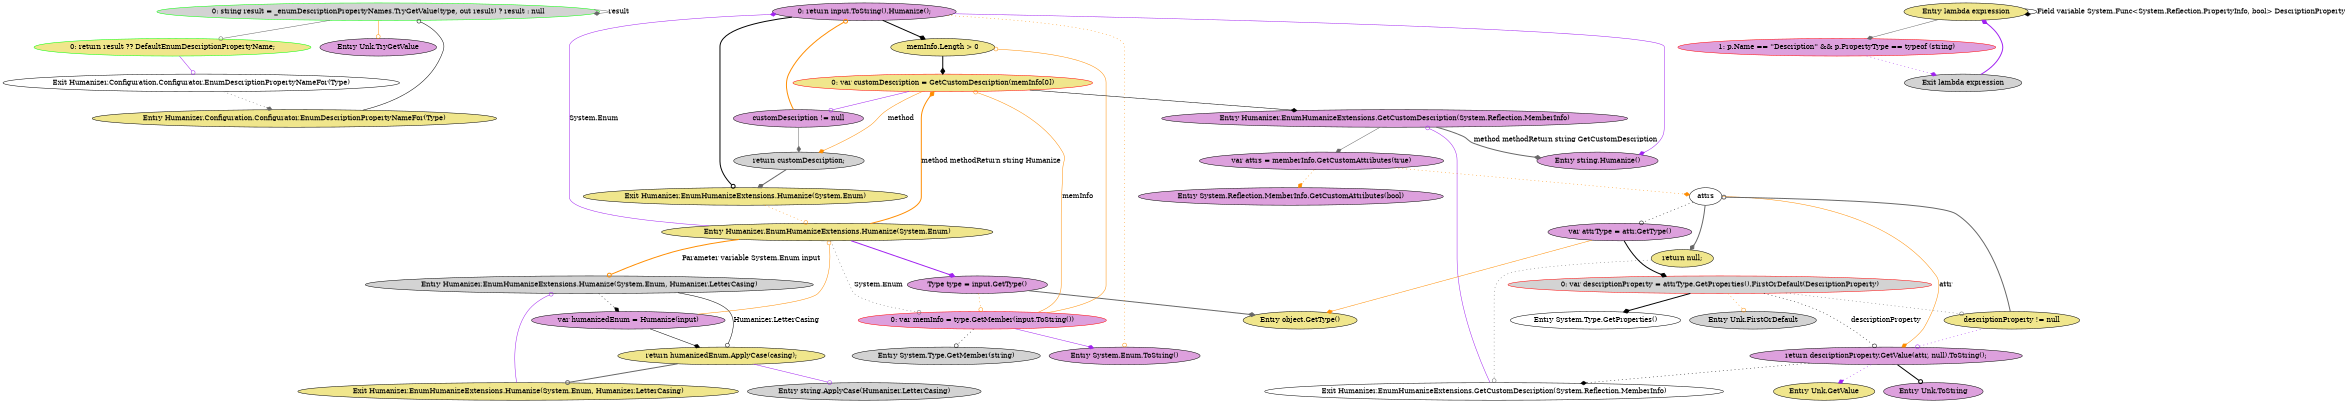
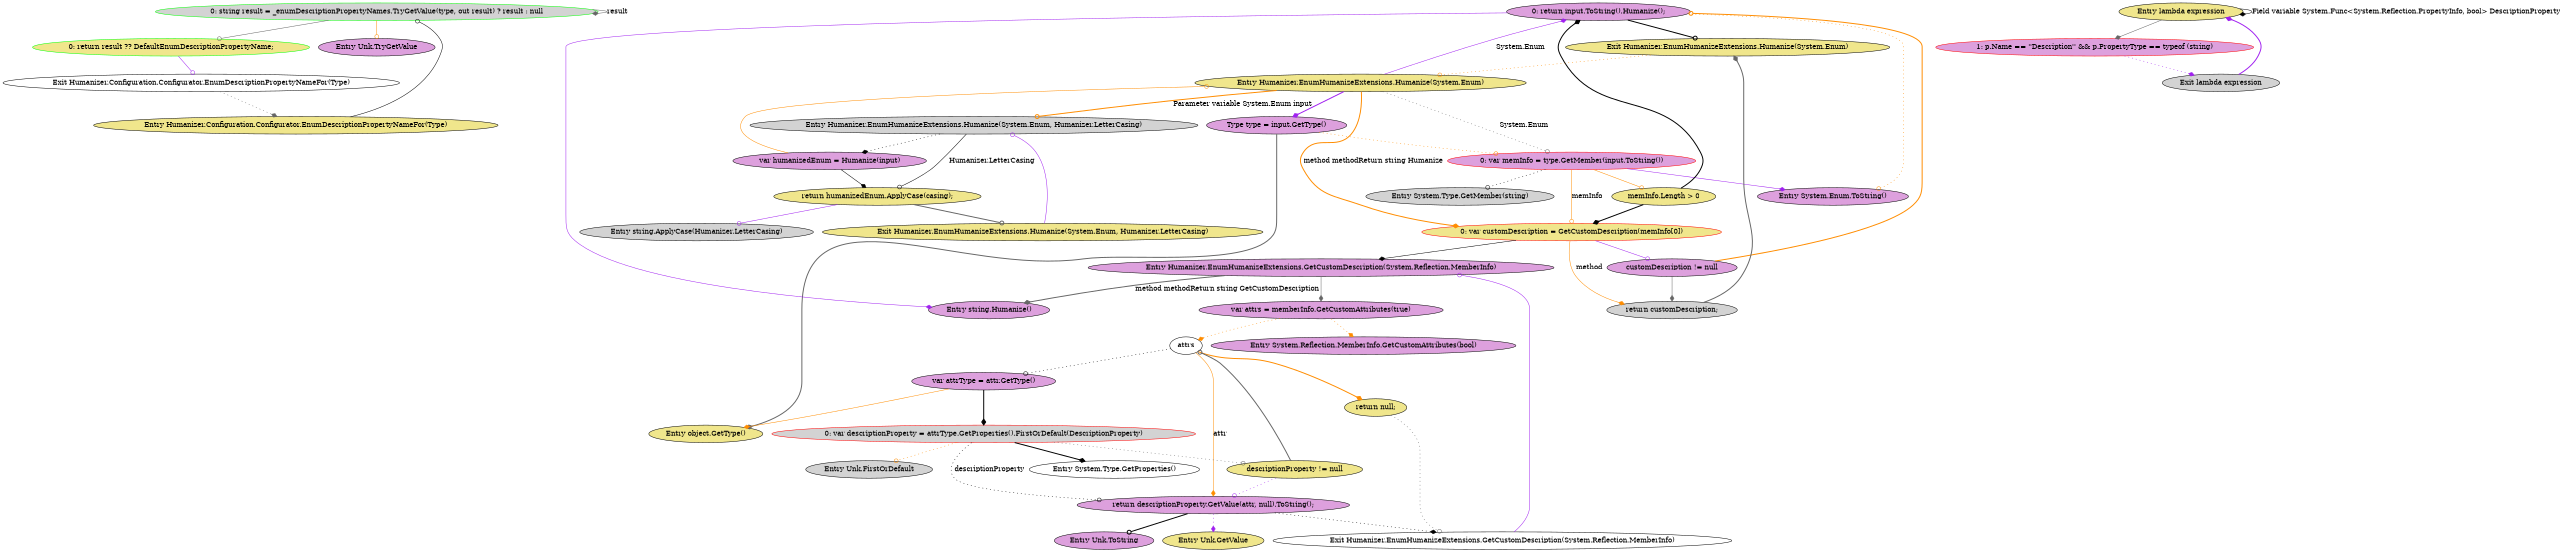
(901, 28) -> (1634, 105)
(1702, 226) -> (1280, 365)
